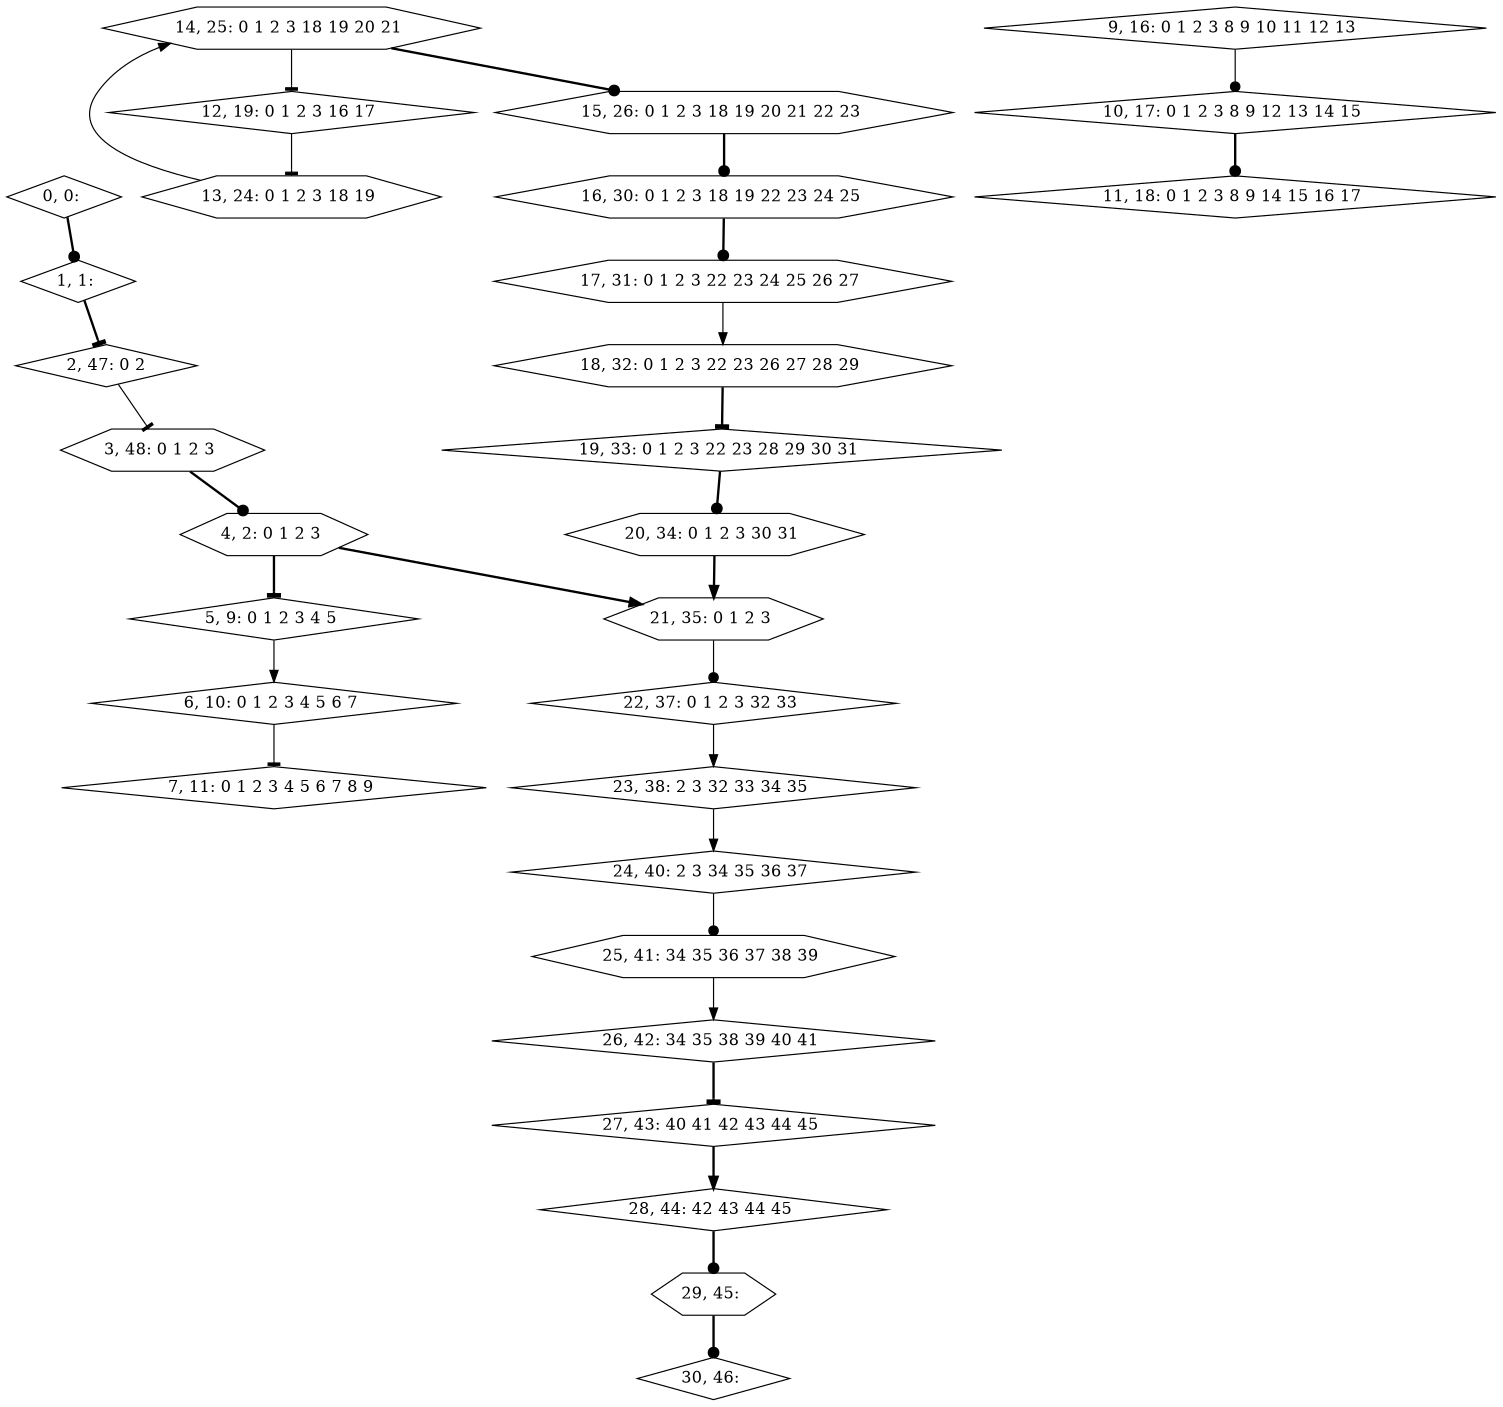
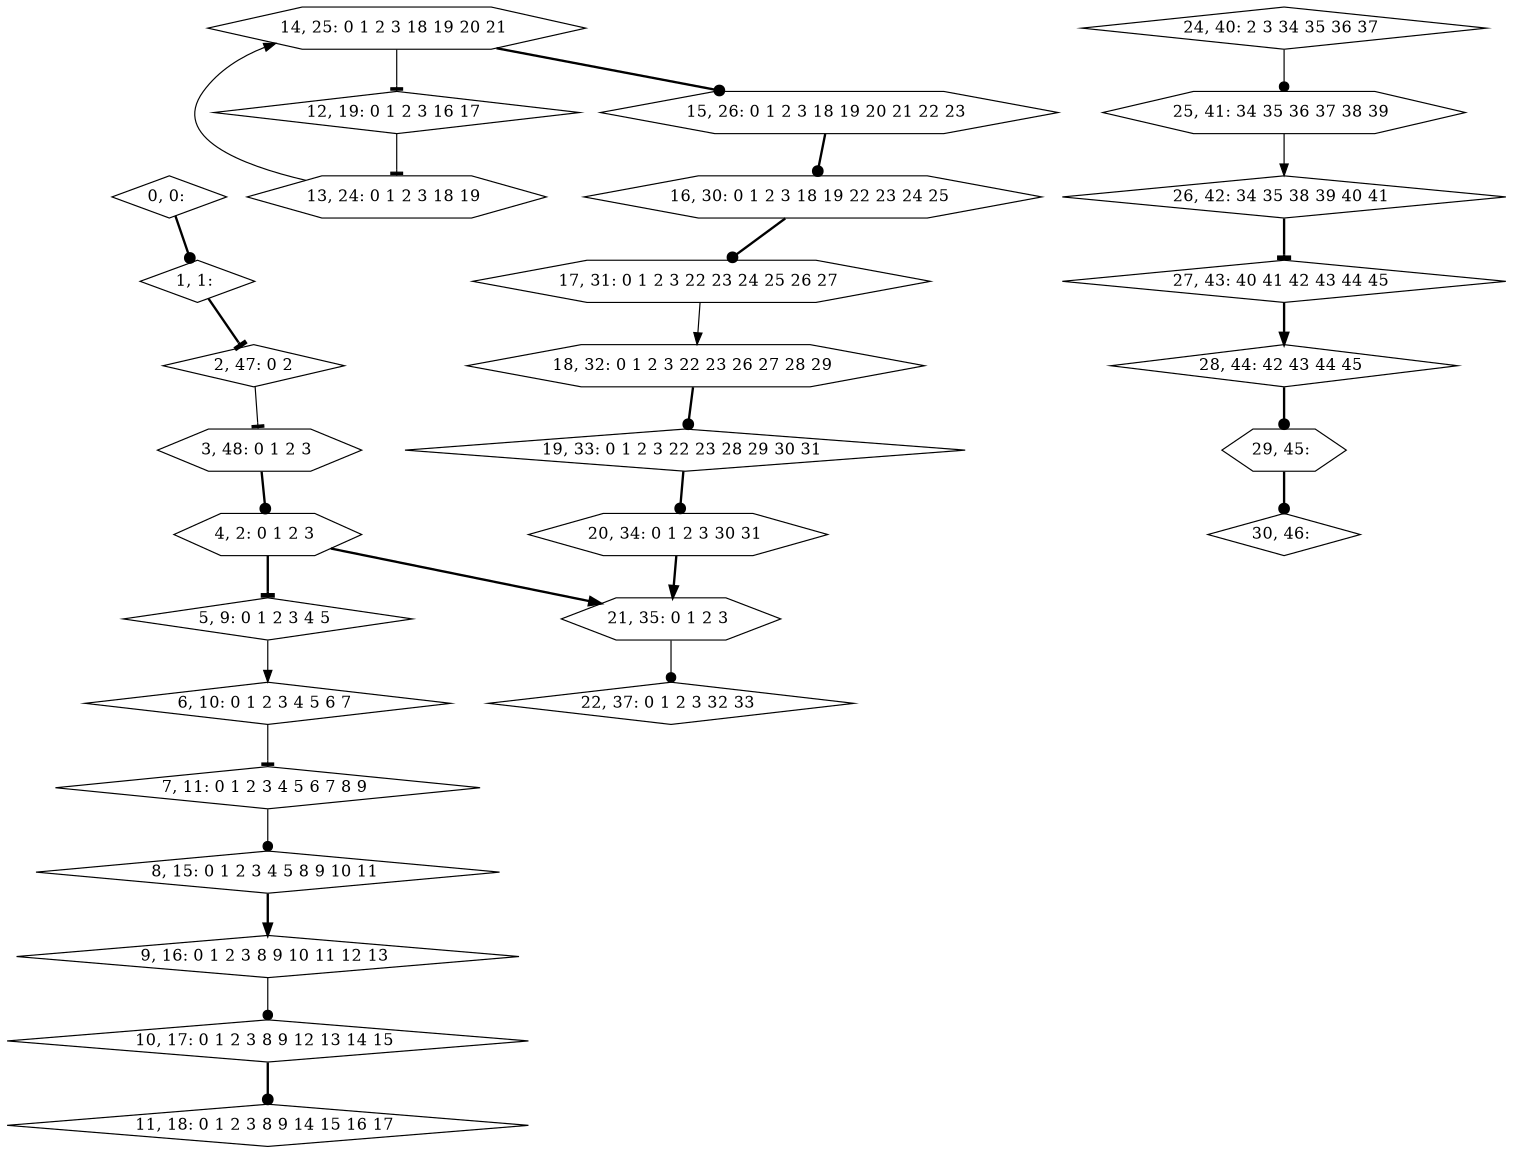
(722, 405) -> (691, 403)
(714, 788) -> none
none -> (268, 872)
